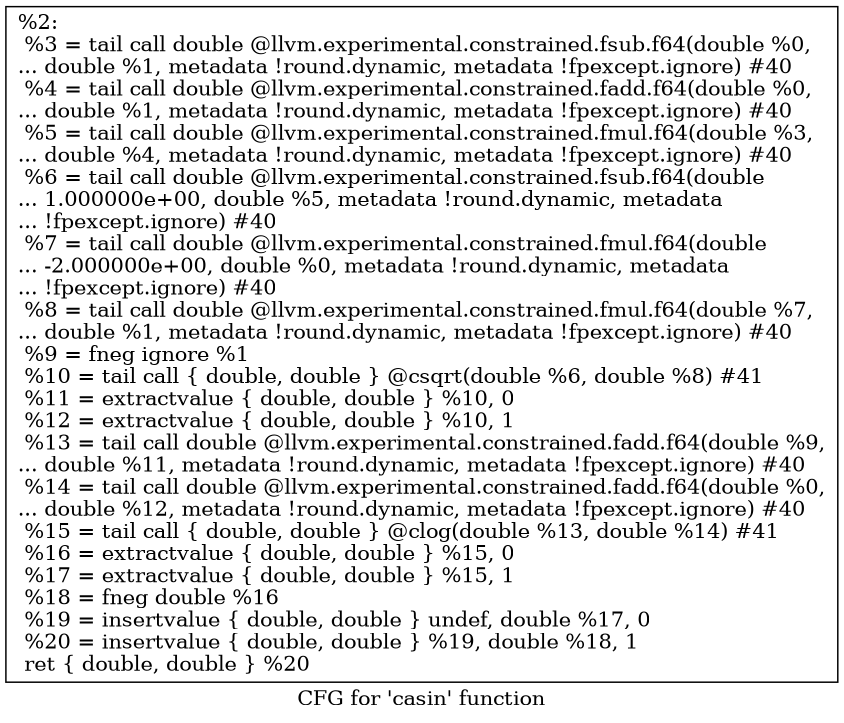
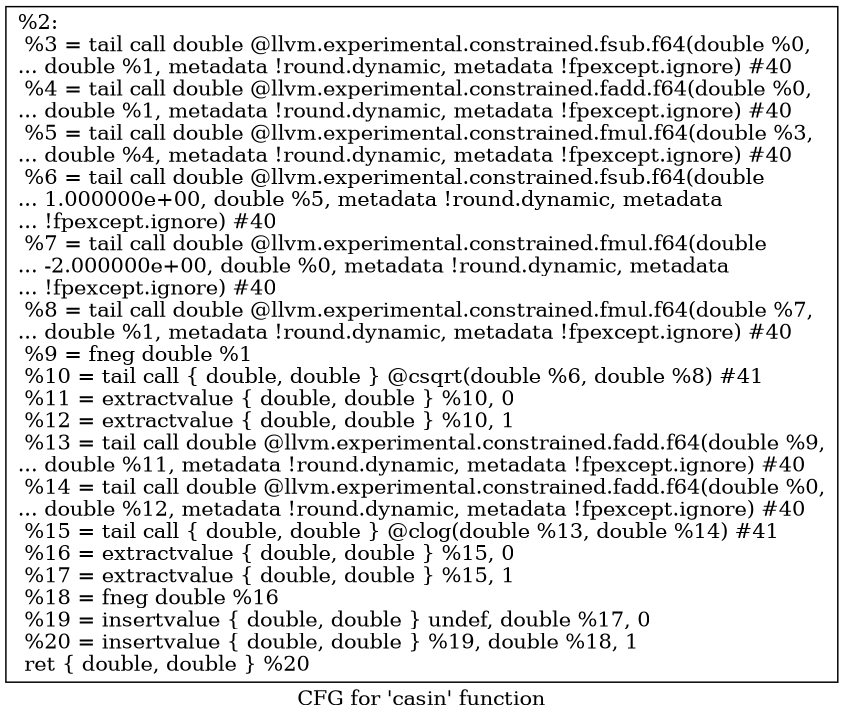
(133, 355) -> (136, 355)
